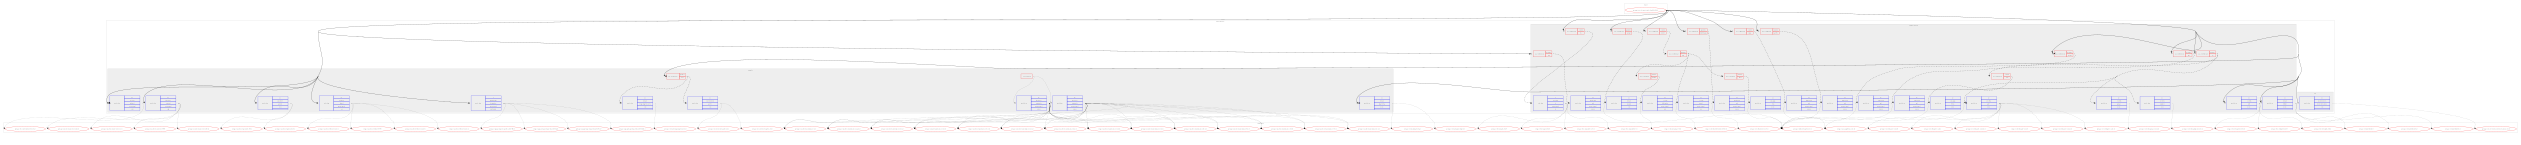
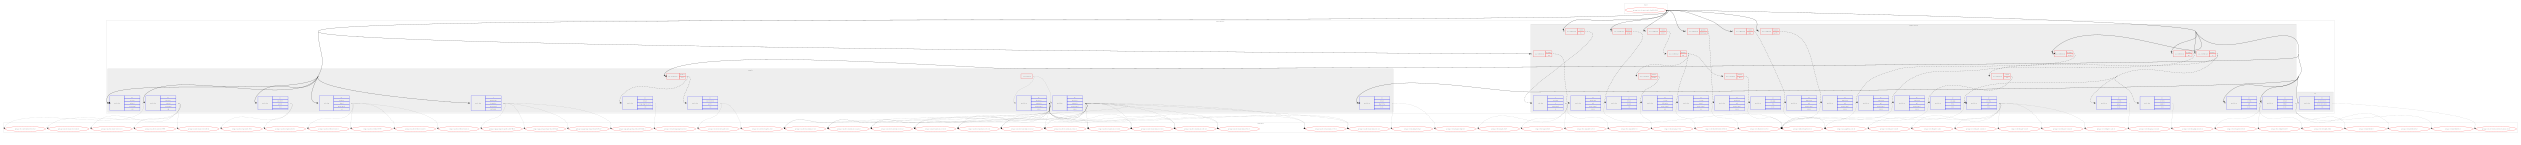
(1282, 129) -> none
